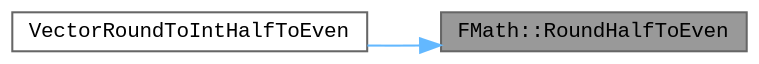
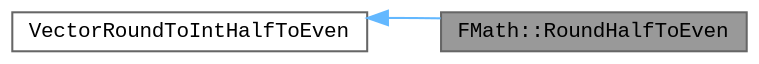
(394, 46) -> (414, 18)
